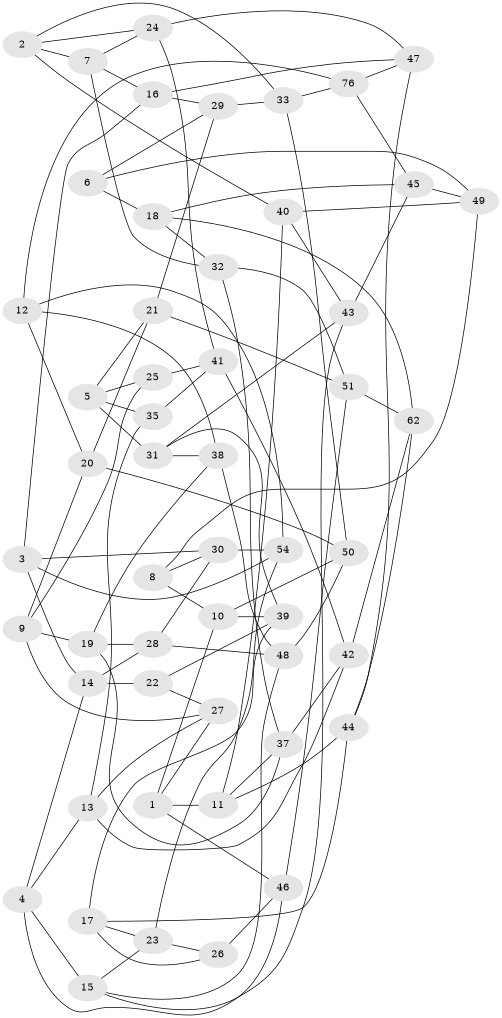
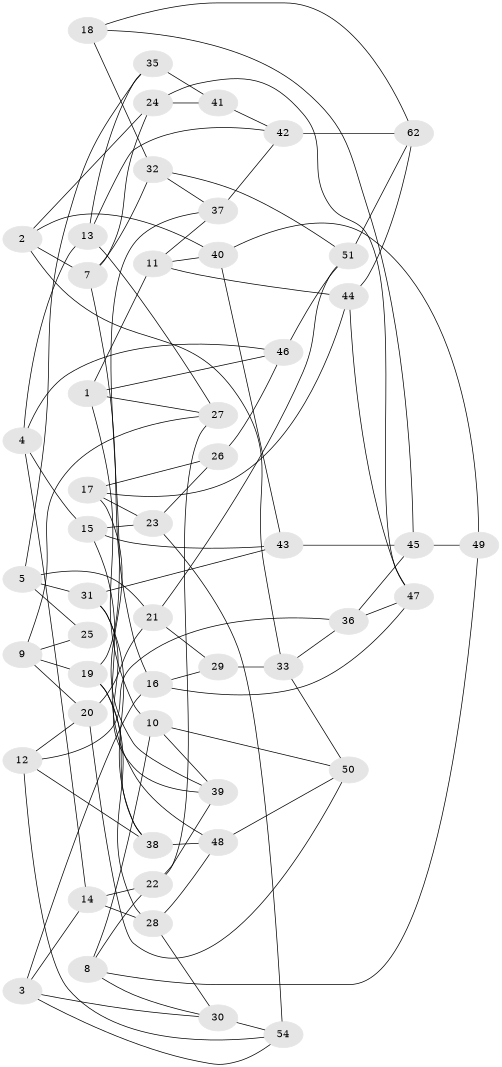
(349, 84) -> (349, 621)
(88, 183) -> none
(188, 369) -> none
none -> (117, 925)
